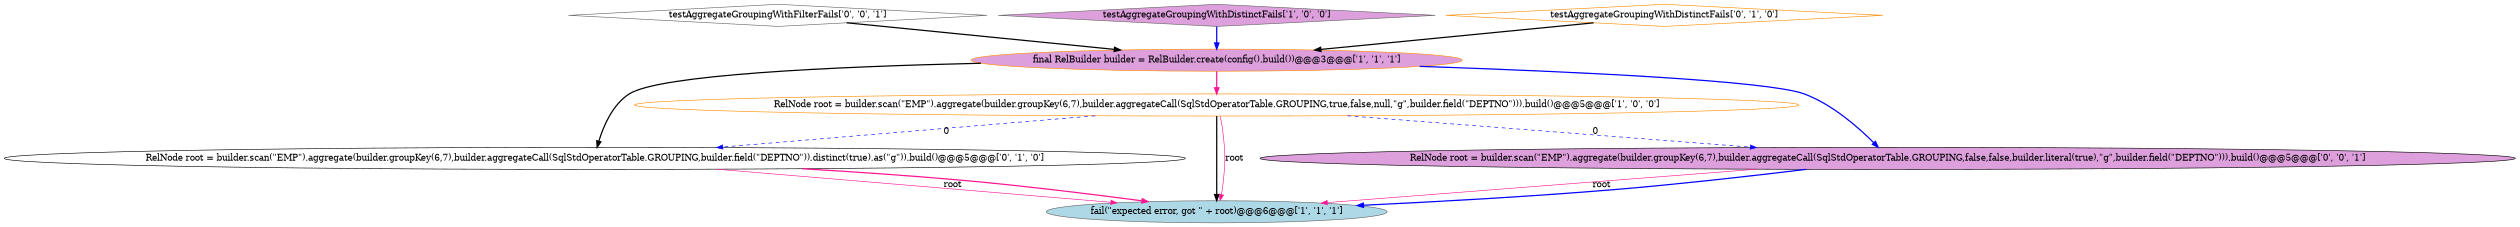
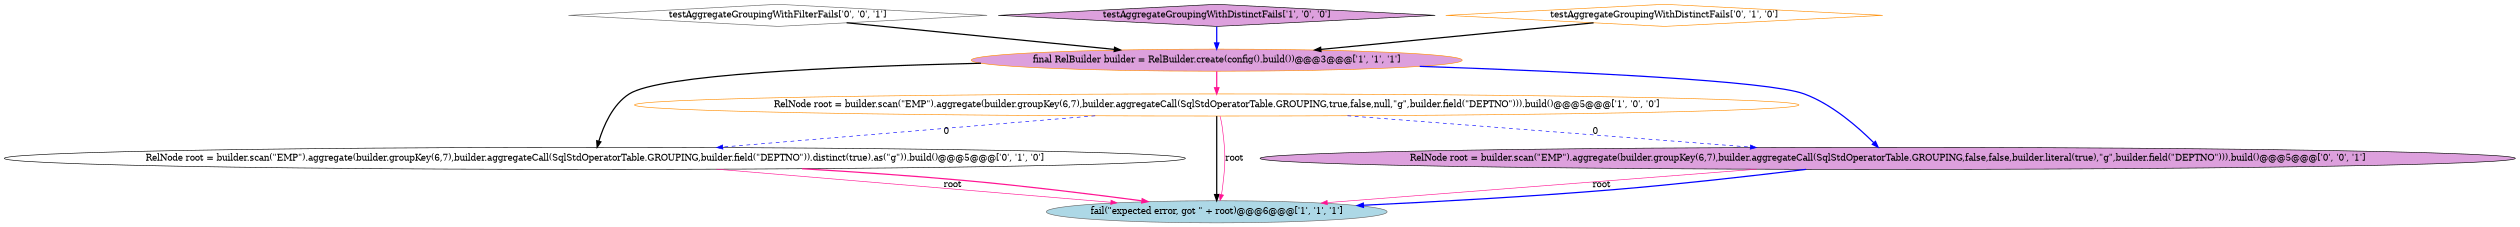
(1217, 15) -> (1217, 15)
